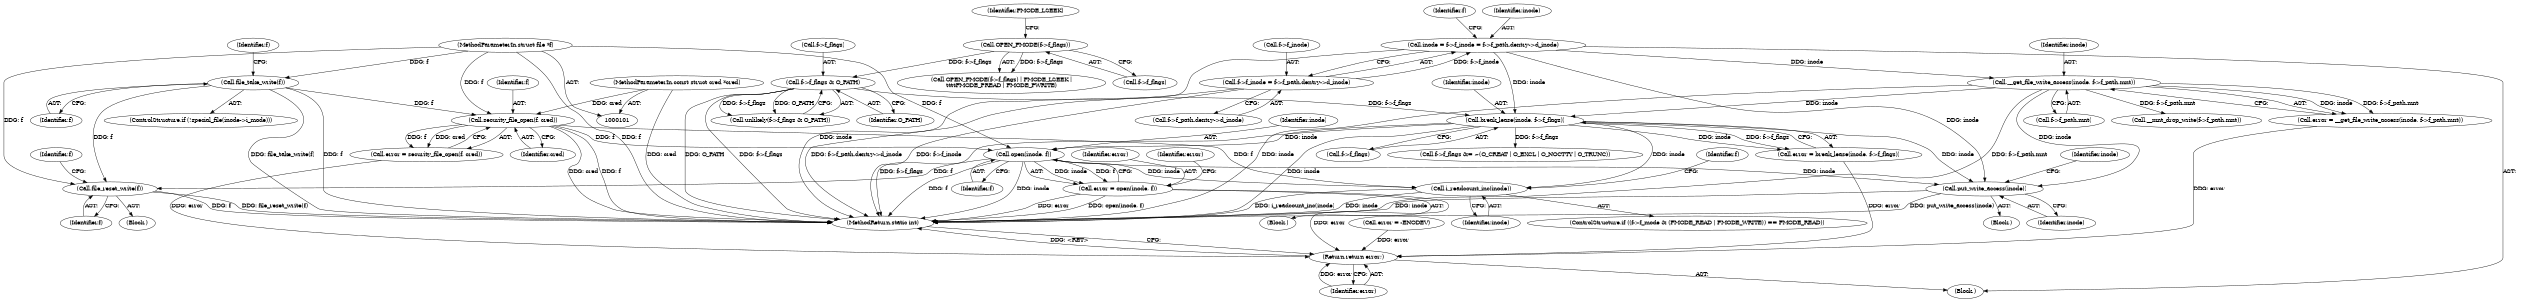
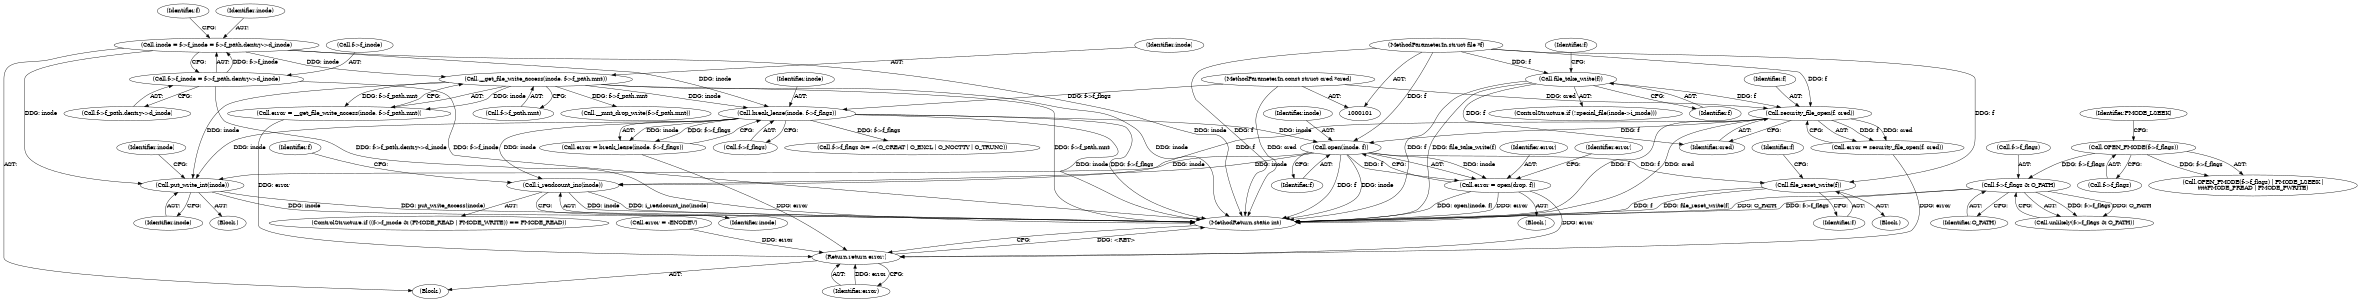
(1206, 98) -> (1026, 97)
(121, 102) -> (1528, 128)
(1118, 189) -> (1498, 185)
(1985, 189) -> (192, 185)
